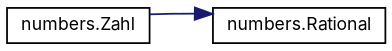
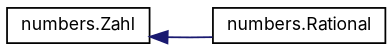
(172, 14) -> (190, 37)
